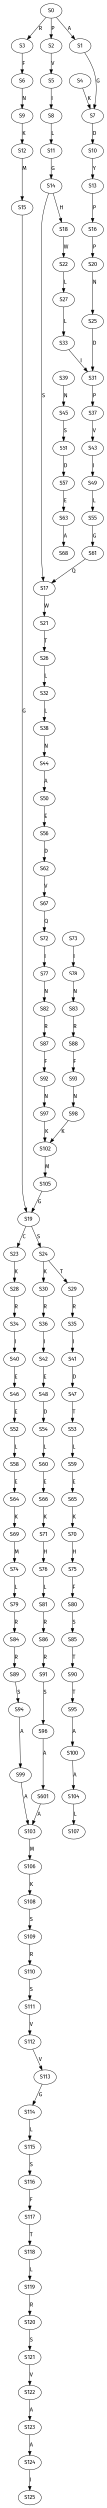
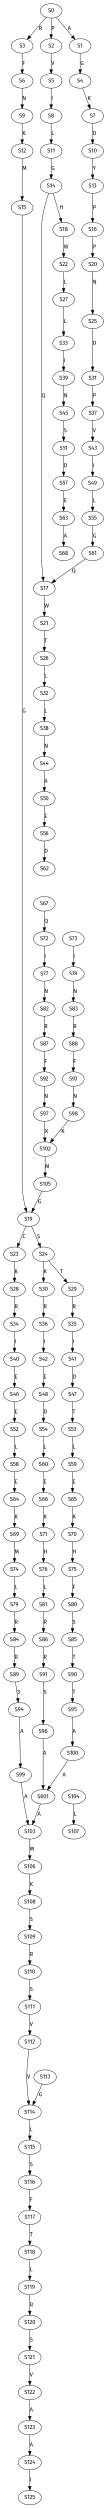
(95, 78) -> (80, 61)
(77, 359) -> (64, 359)
(44, 396) -> (44, 396)
(44, 884) -> none
(73, 1773) -> (59, 1773)
(37, 2058) -> (27, 2075)
